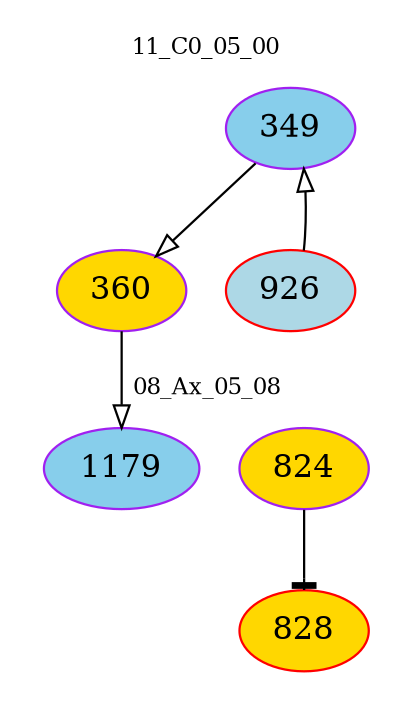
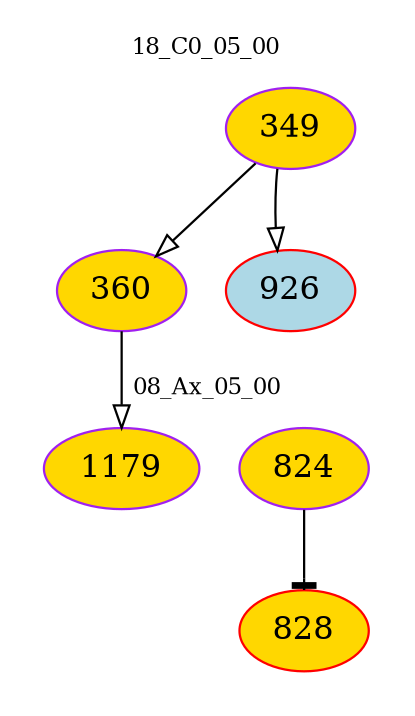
(206, 48) -> (206, 48)
(291, 128) -> (291, 128)
(306, 221) -> (276, 198)
(207, 389) -> (207, 389)
(122, 469) -> (122, 469)
